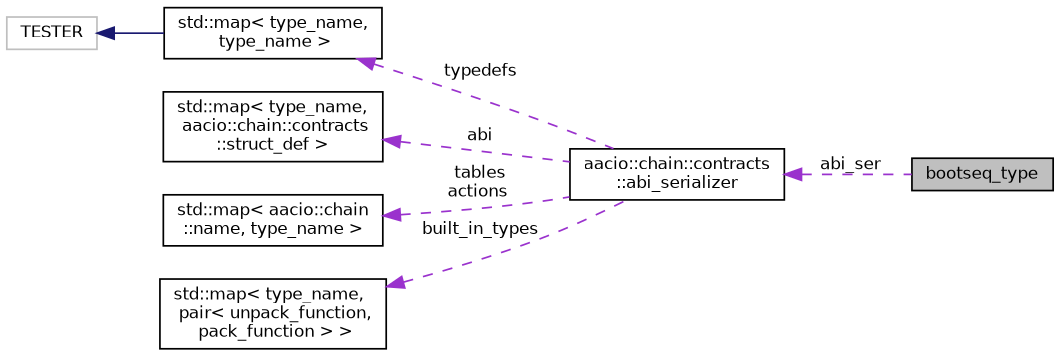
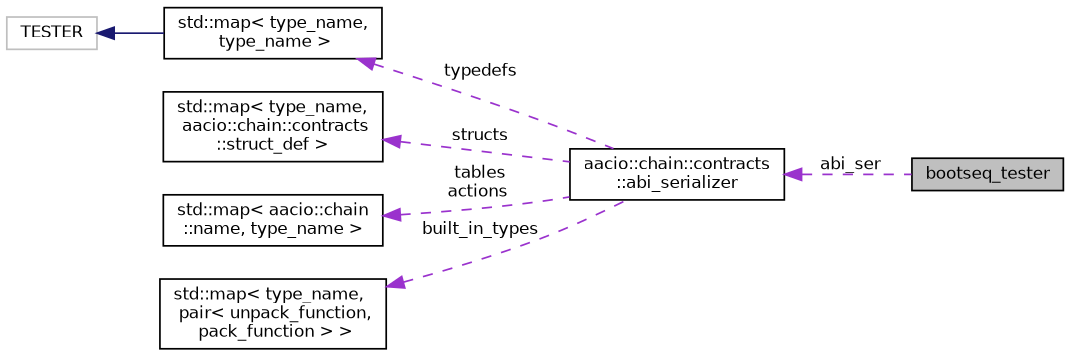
(478, 136) -> (478, 136)
(983, 174) -> (988, 174)
